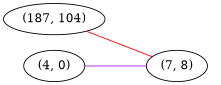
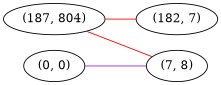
(54, 19) -> (54, 19)
none -> (177, 19)
(54, 66) -> (54, 66)
